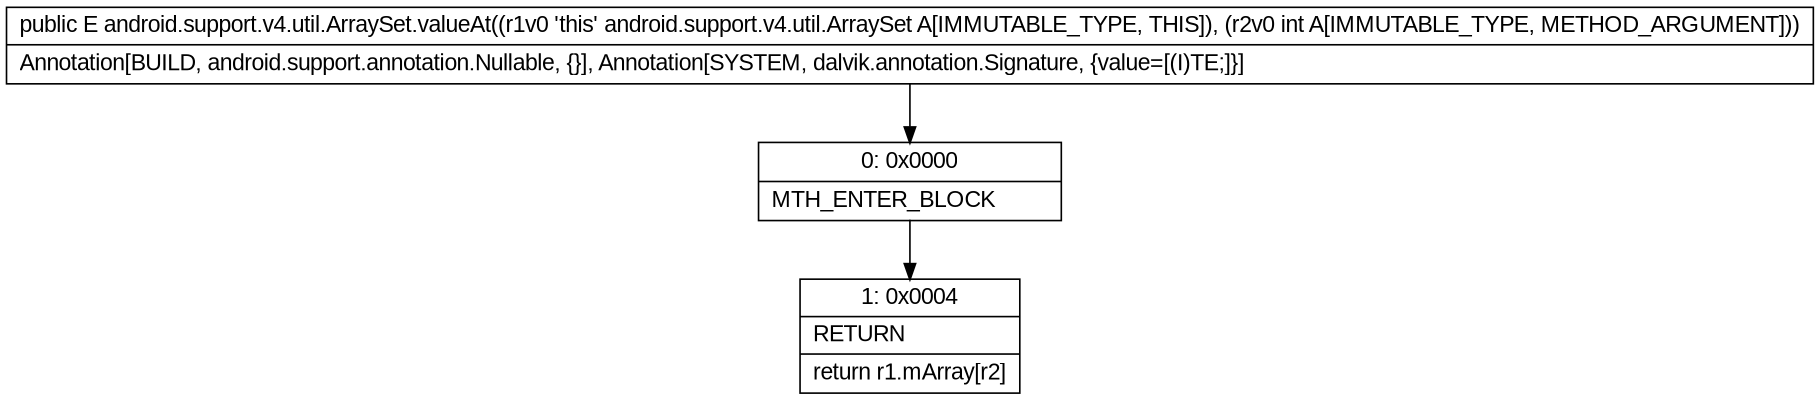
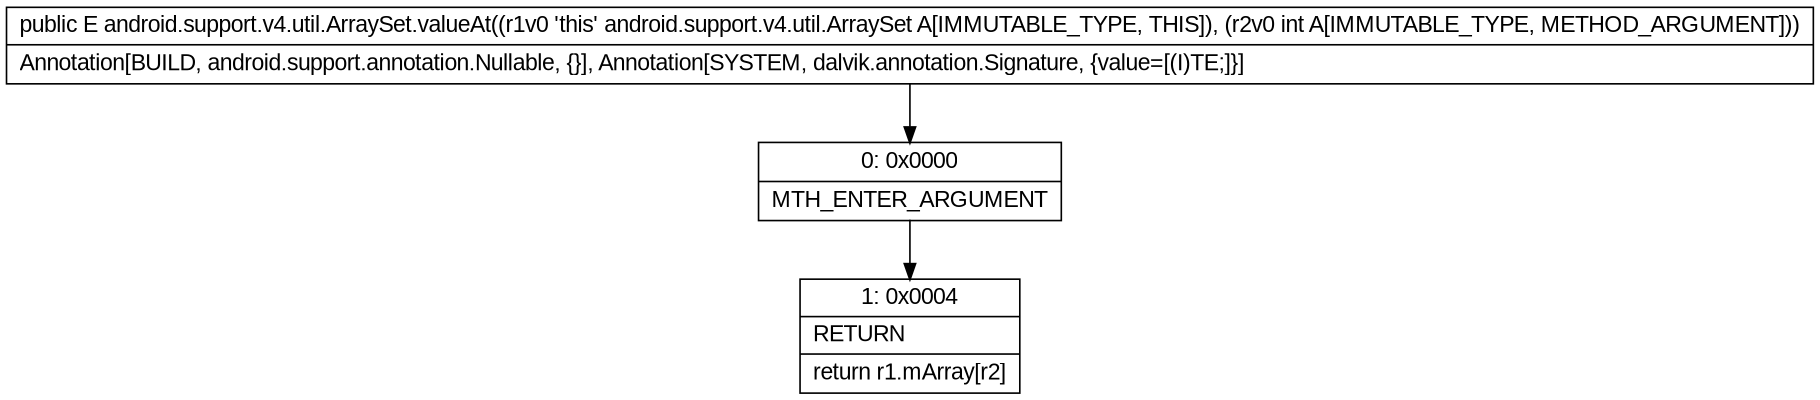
(884, 200) -> (910, 200)
